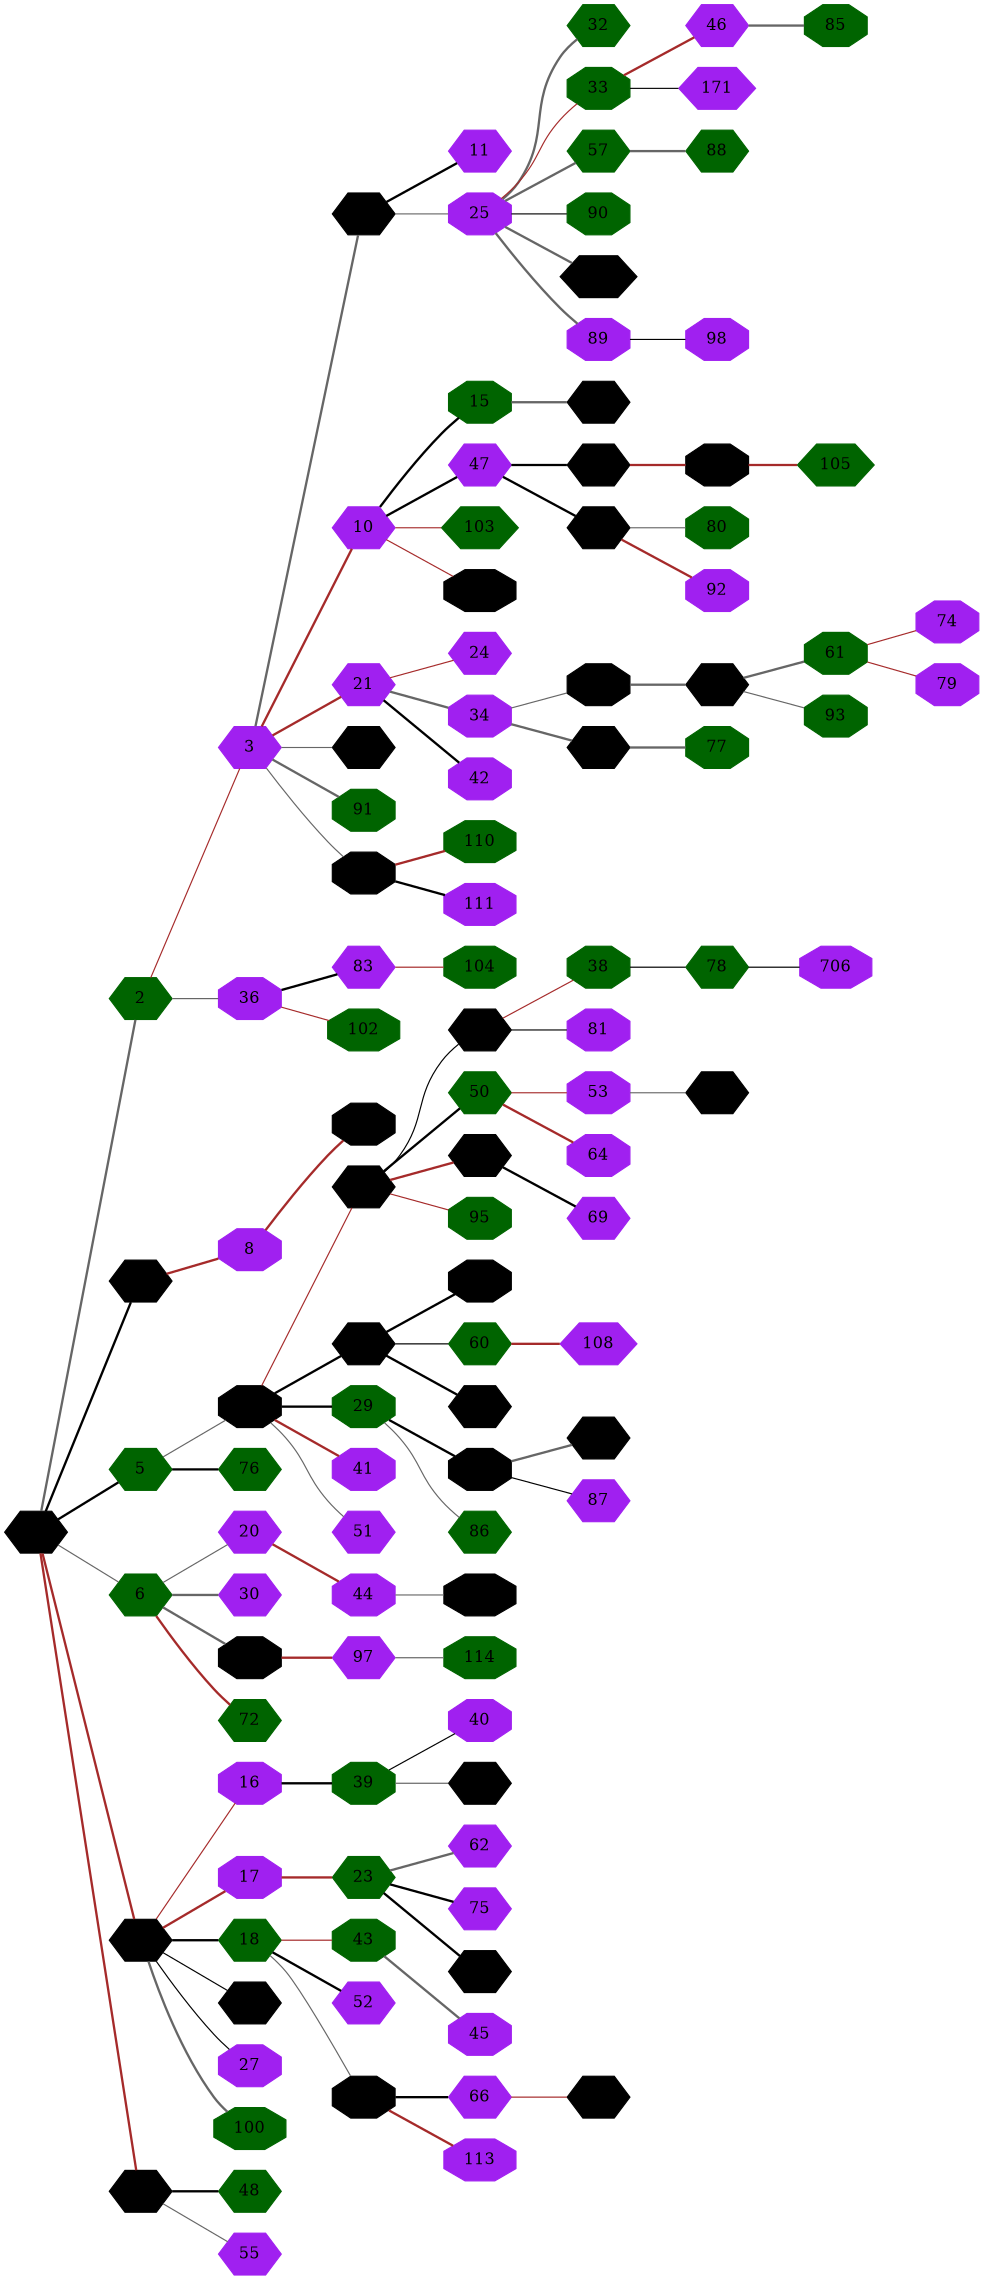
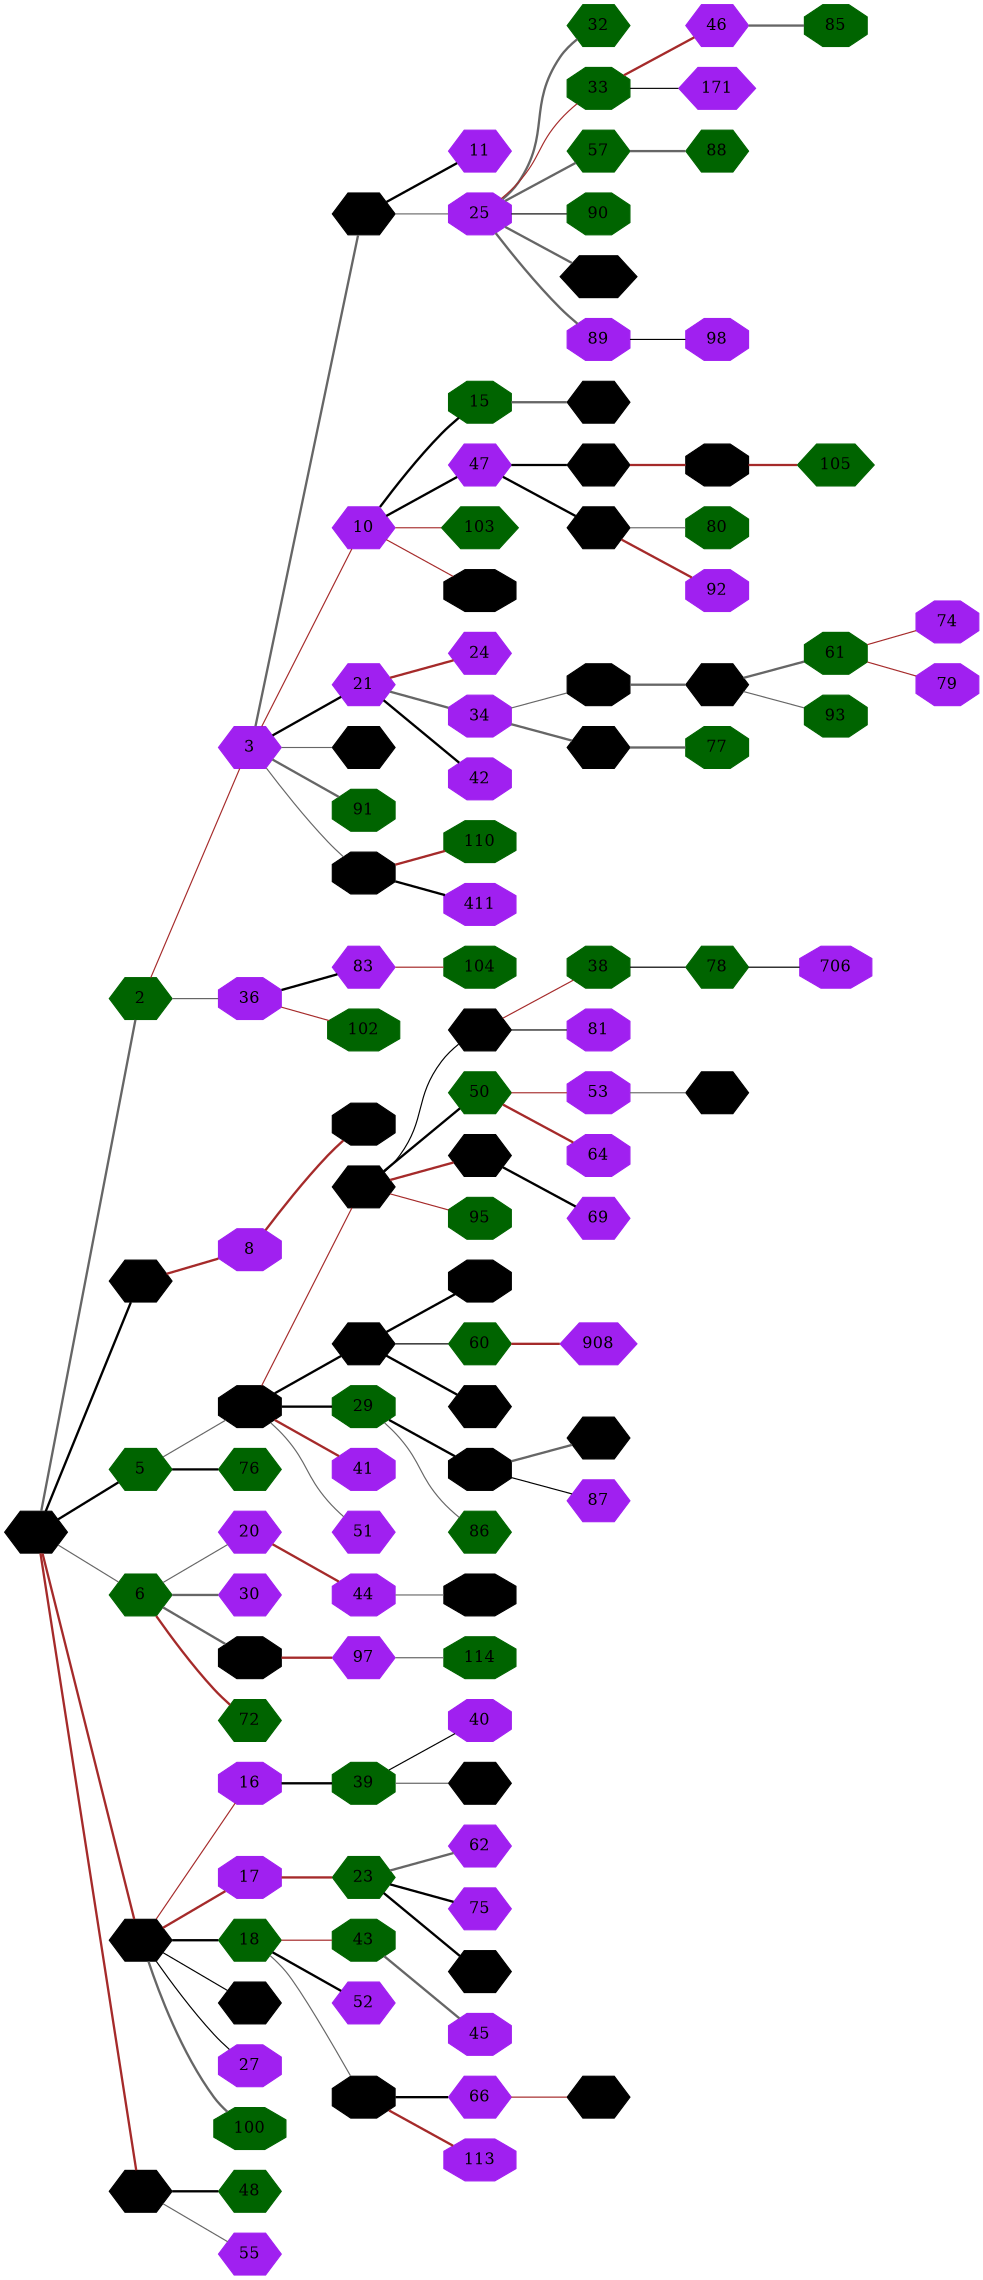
(307, 638) -> (307, 638)
(422, 669) -> (422, 669)
(307, 716) -> (307, 716)
(480, 904) -> (480, 904)
(599, 1344) -> (599, 1344)
